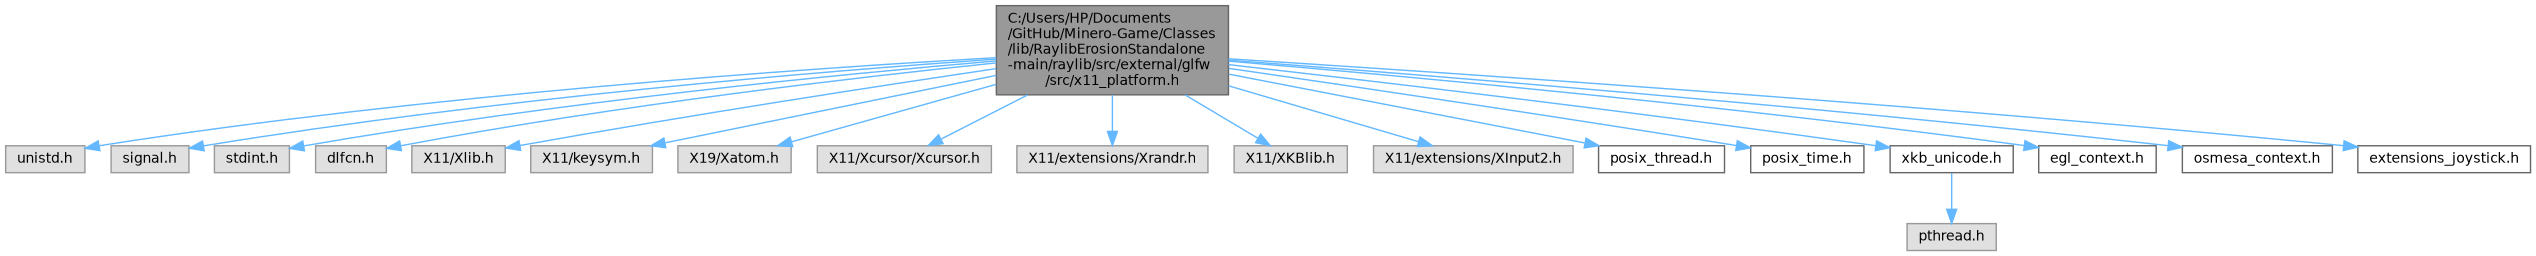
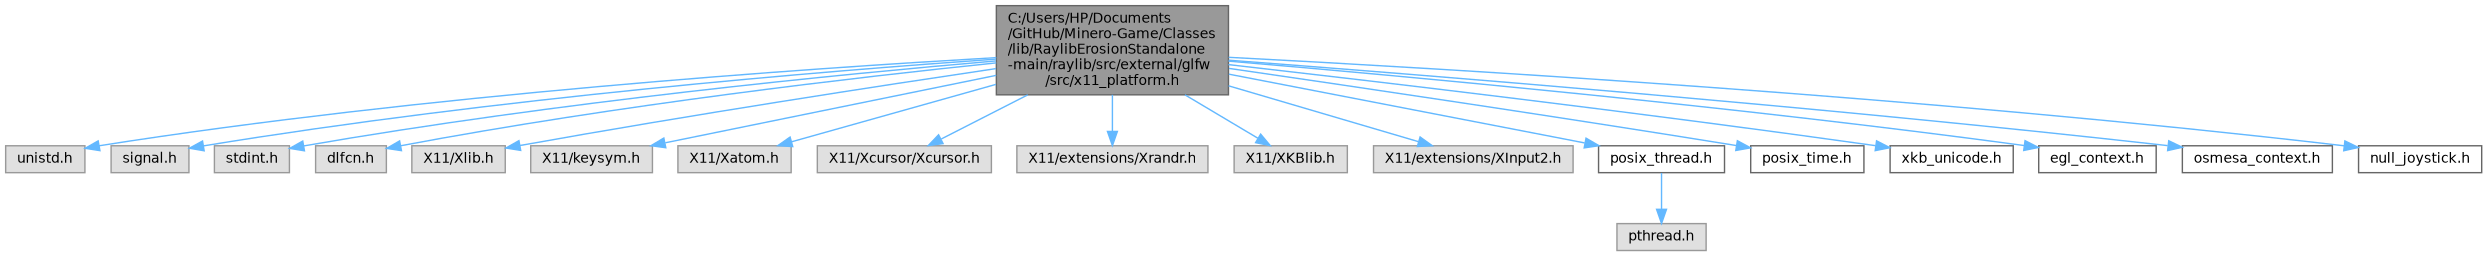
(735, 159) -> (735, 159)
(2444, 159) -> (2420, 159)
(1952, 191) -> (1662, 191)
